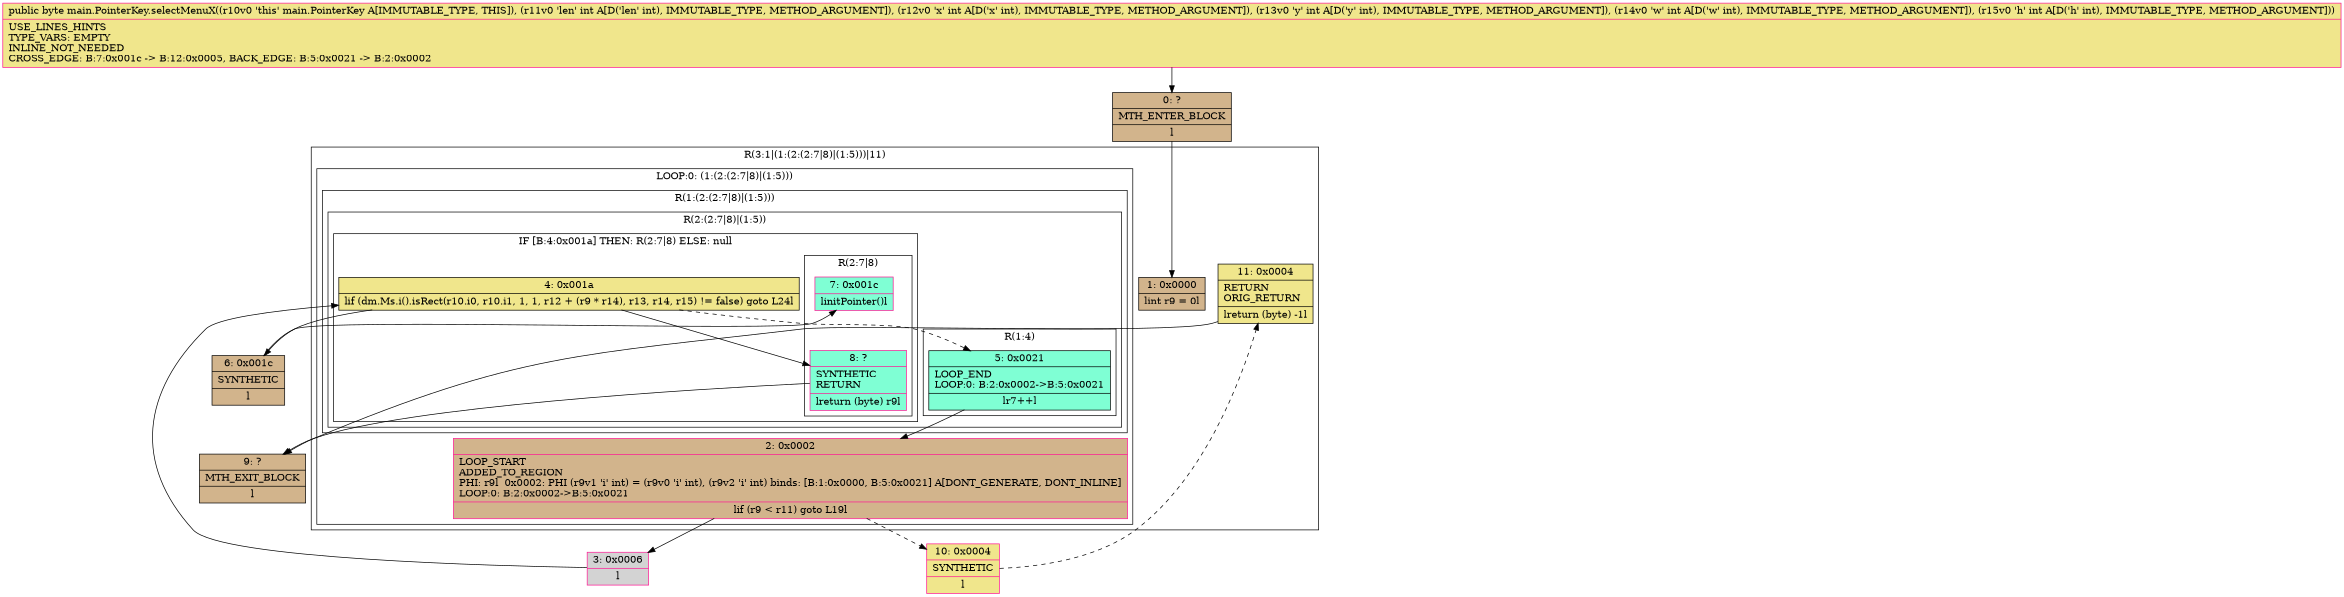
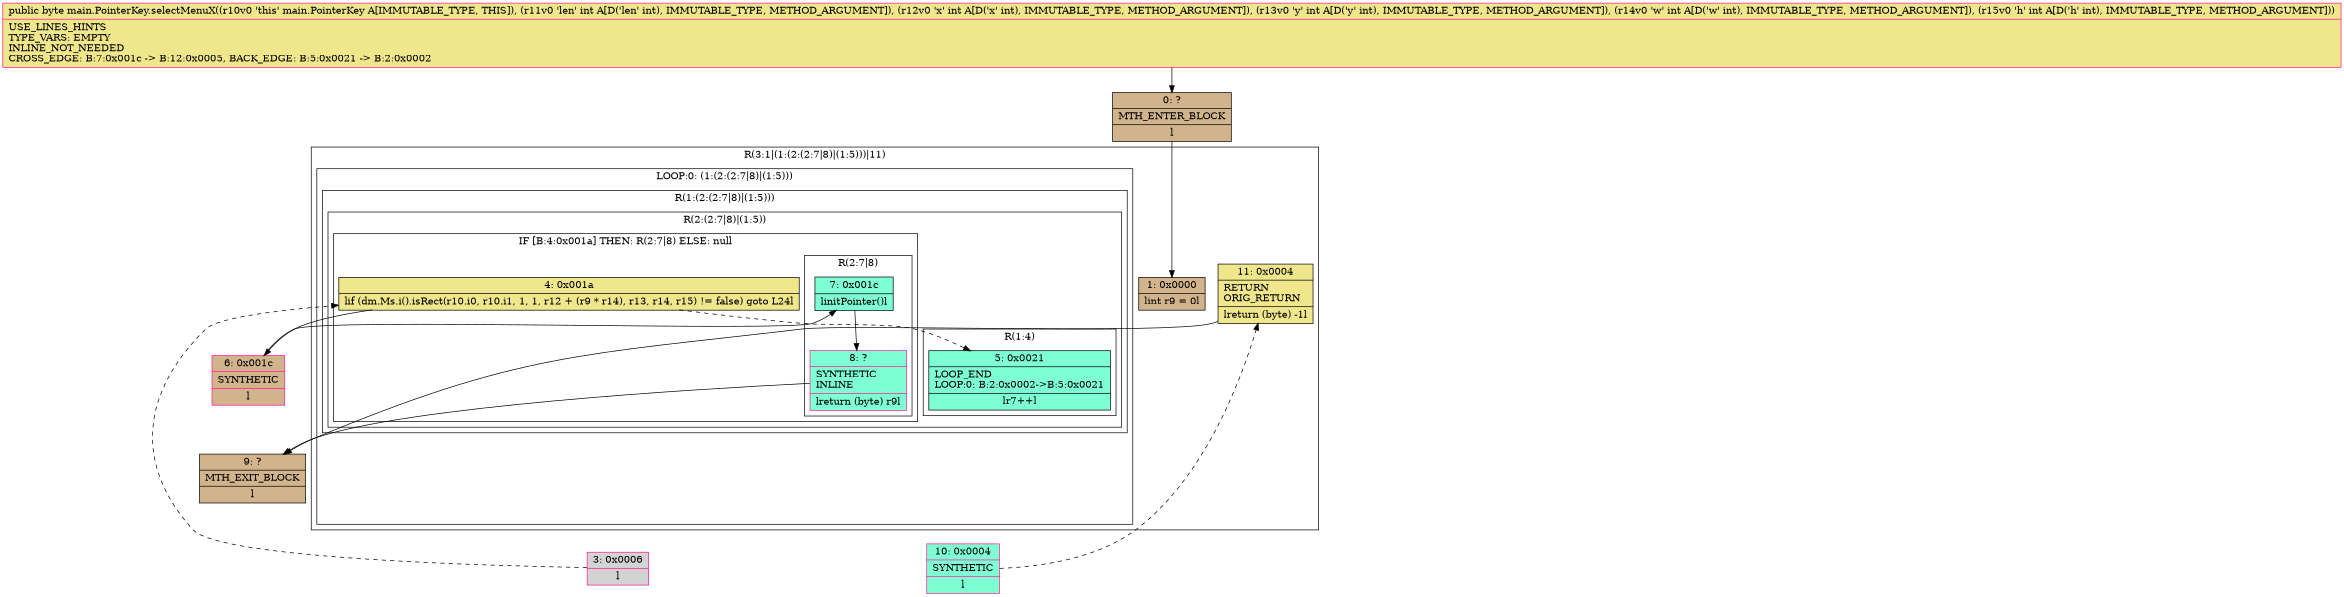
(854, 294) -> (854, 294)
(708, 335) -> (856, 333)
(248, 380) -> (248, 380)
(838, 385) -> (835, 385)
(790, 479) -> none
(212, 539) -> (212, 539)
(963, 569) -> (963, 569)
